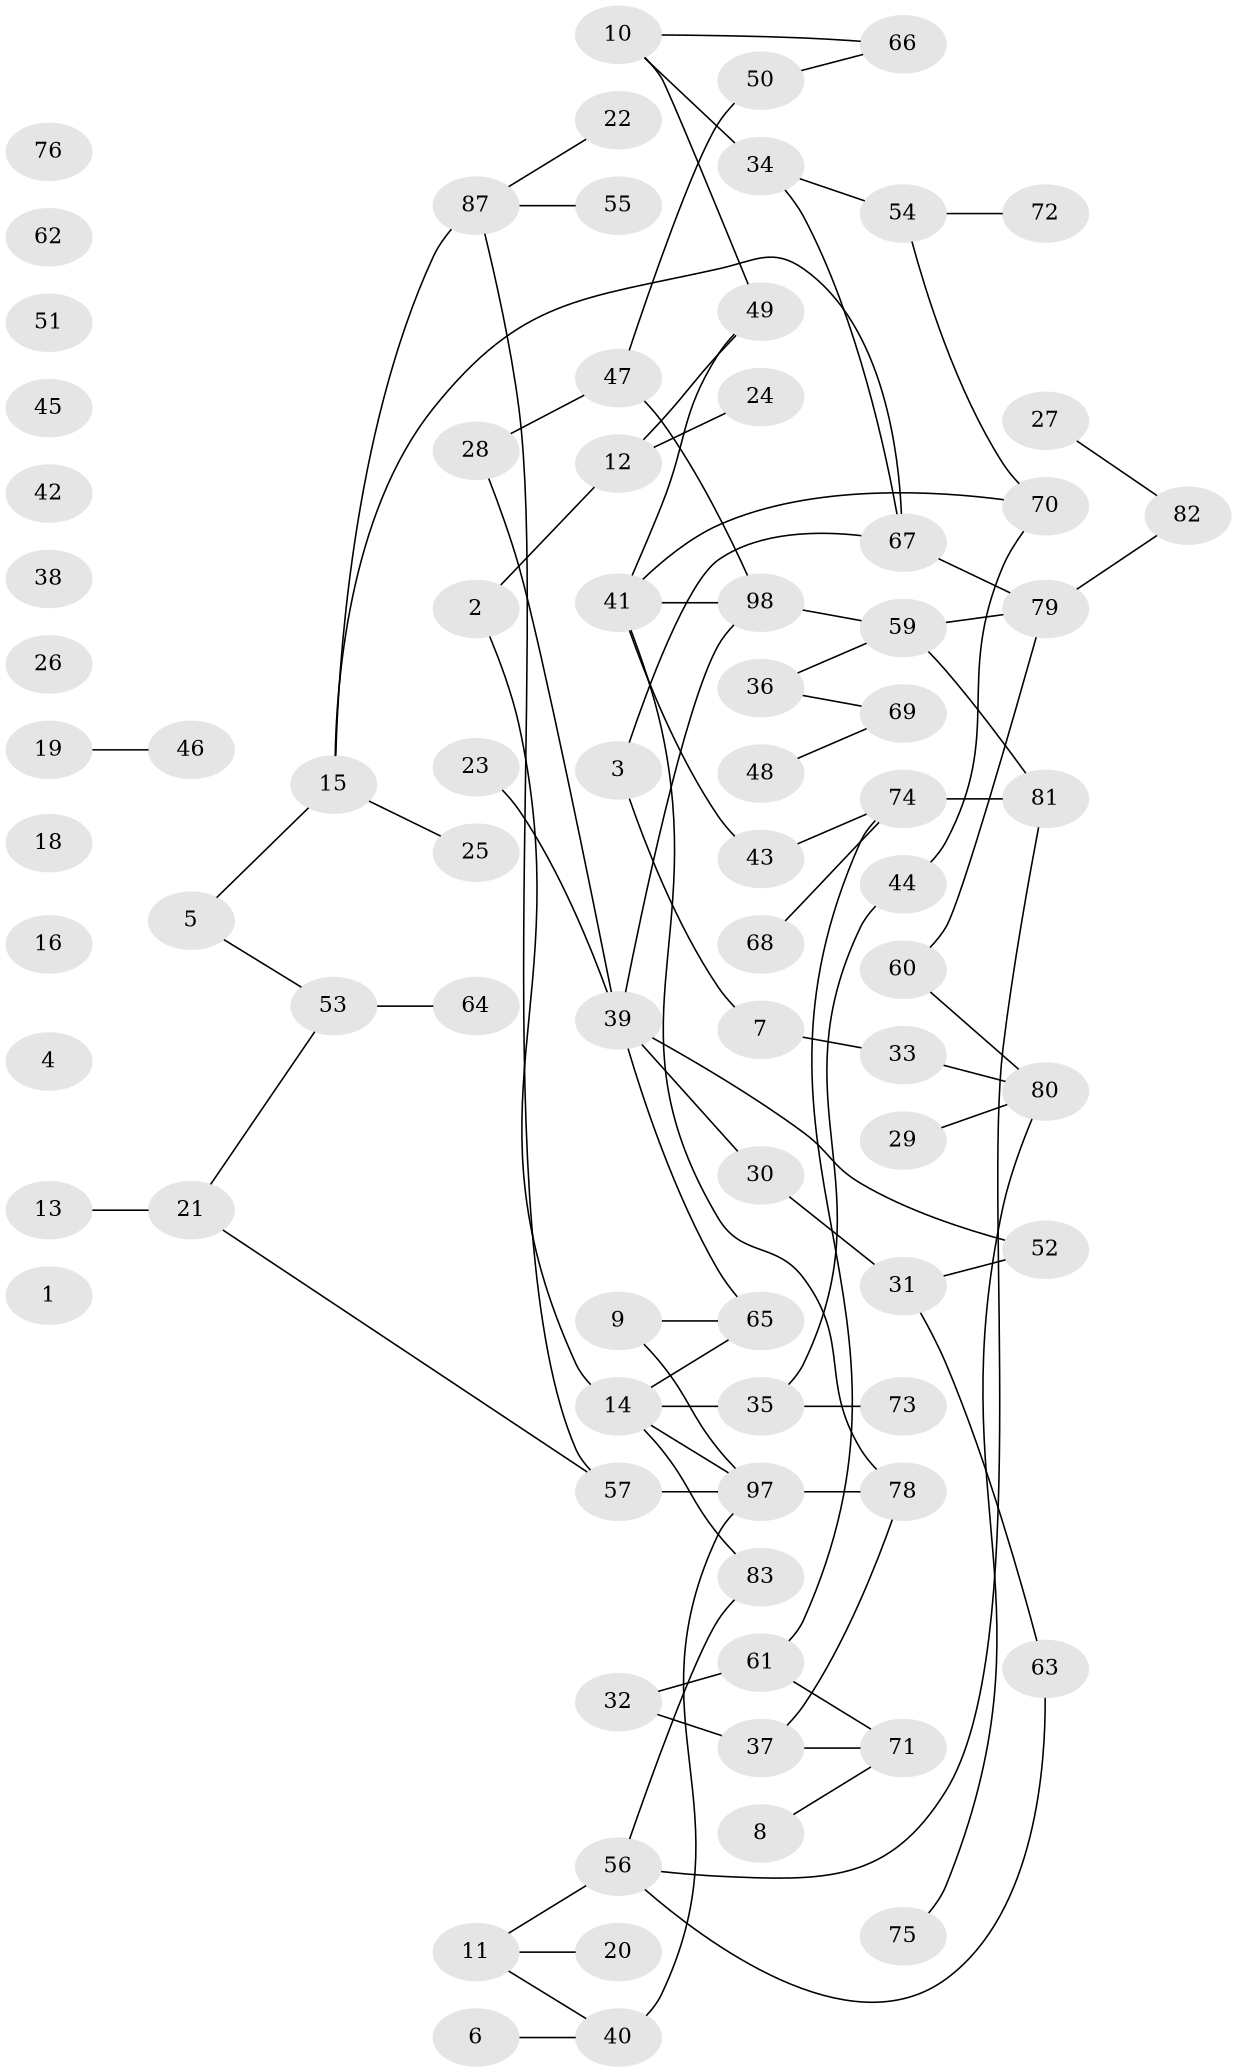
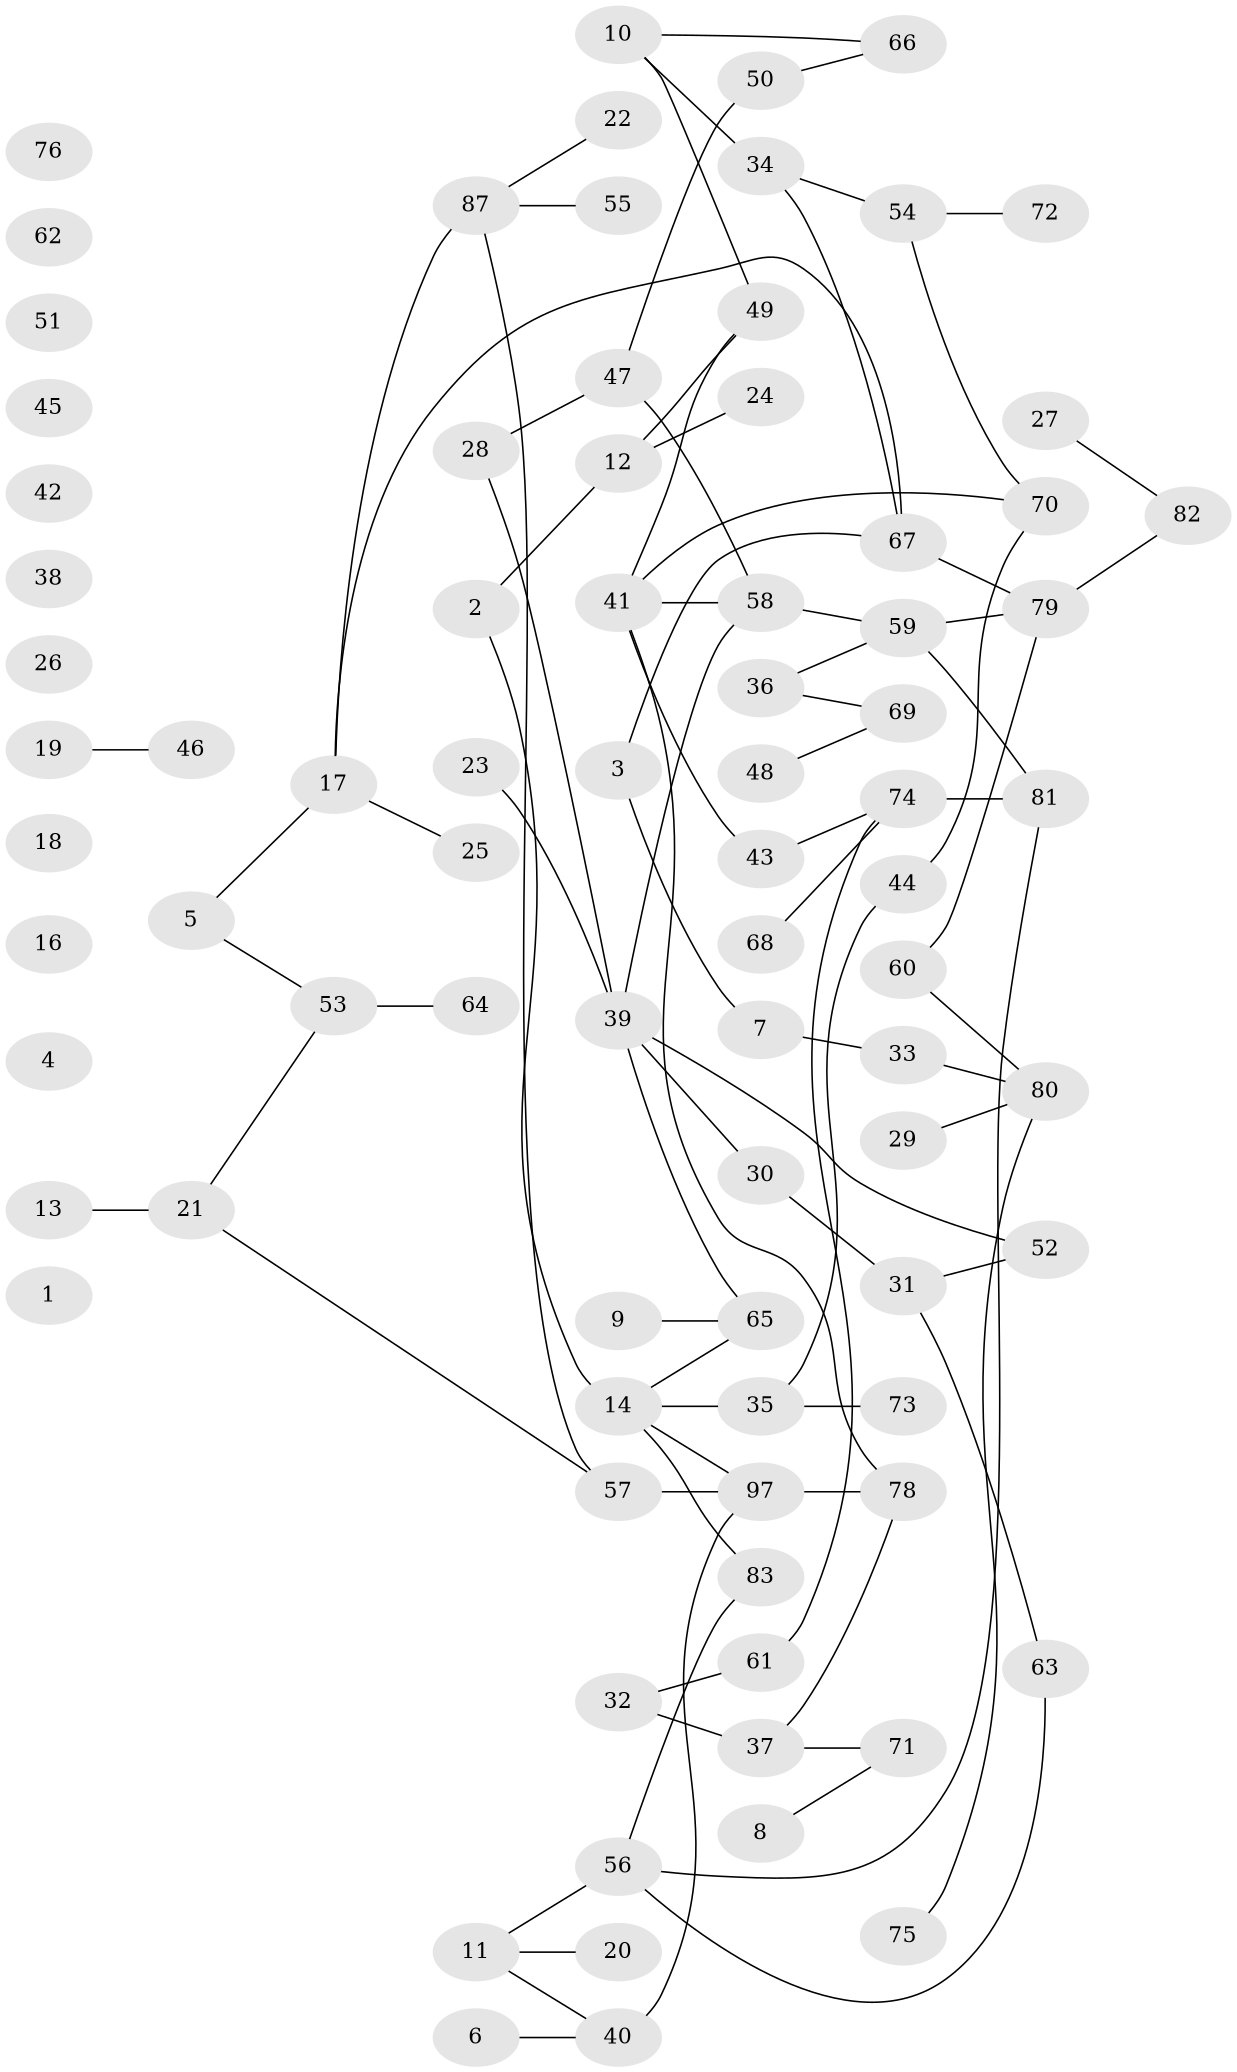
(761, 603) -> (761, 603)
(334, 785) -> (334, 785)
(684, 1396) -> none
(832, 1705) -> none
